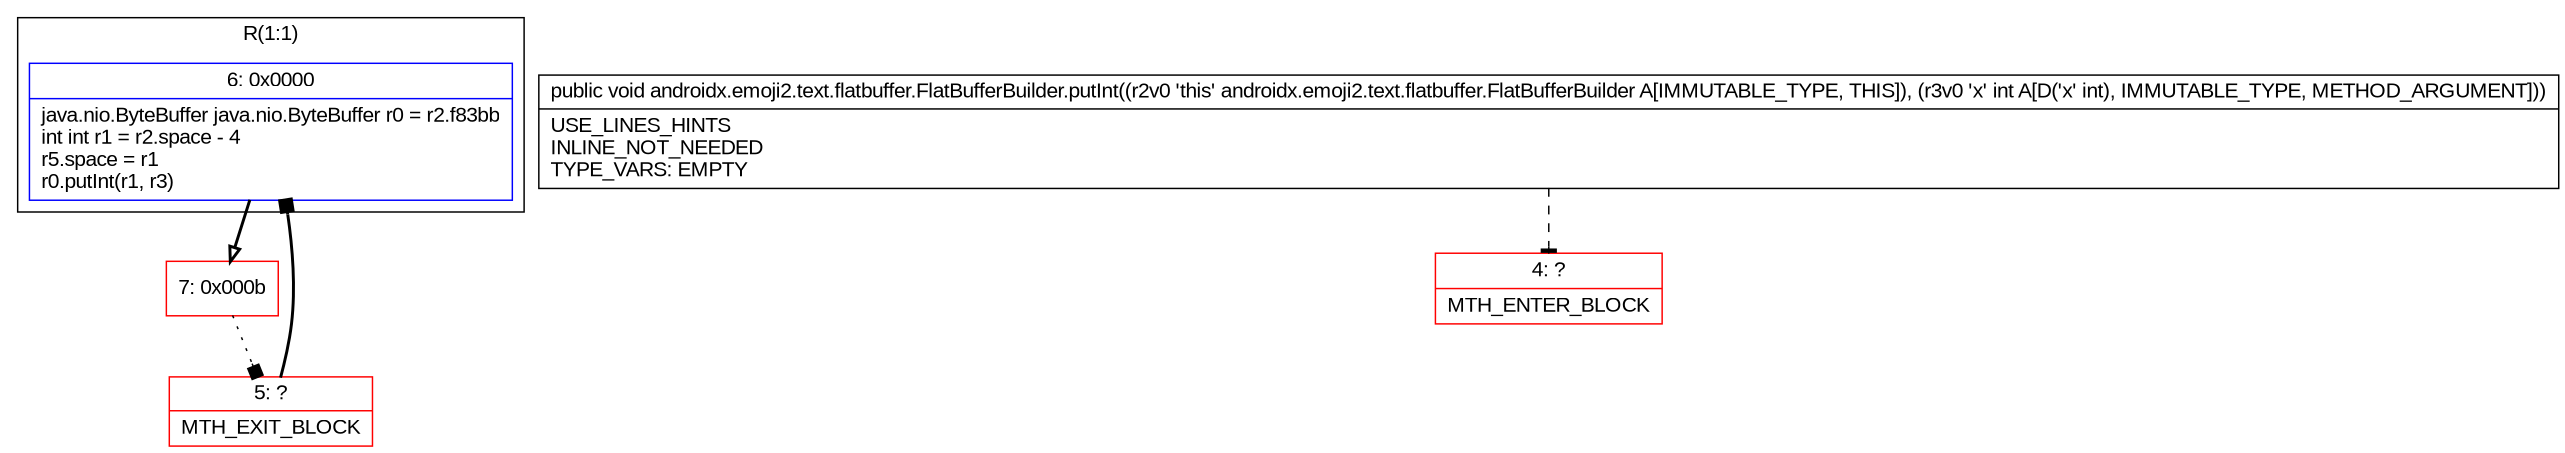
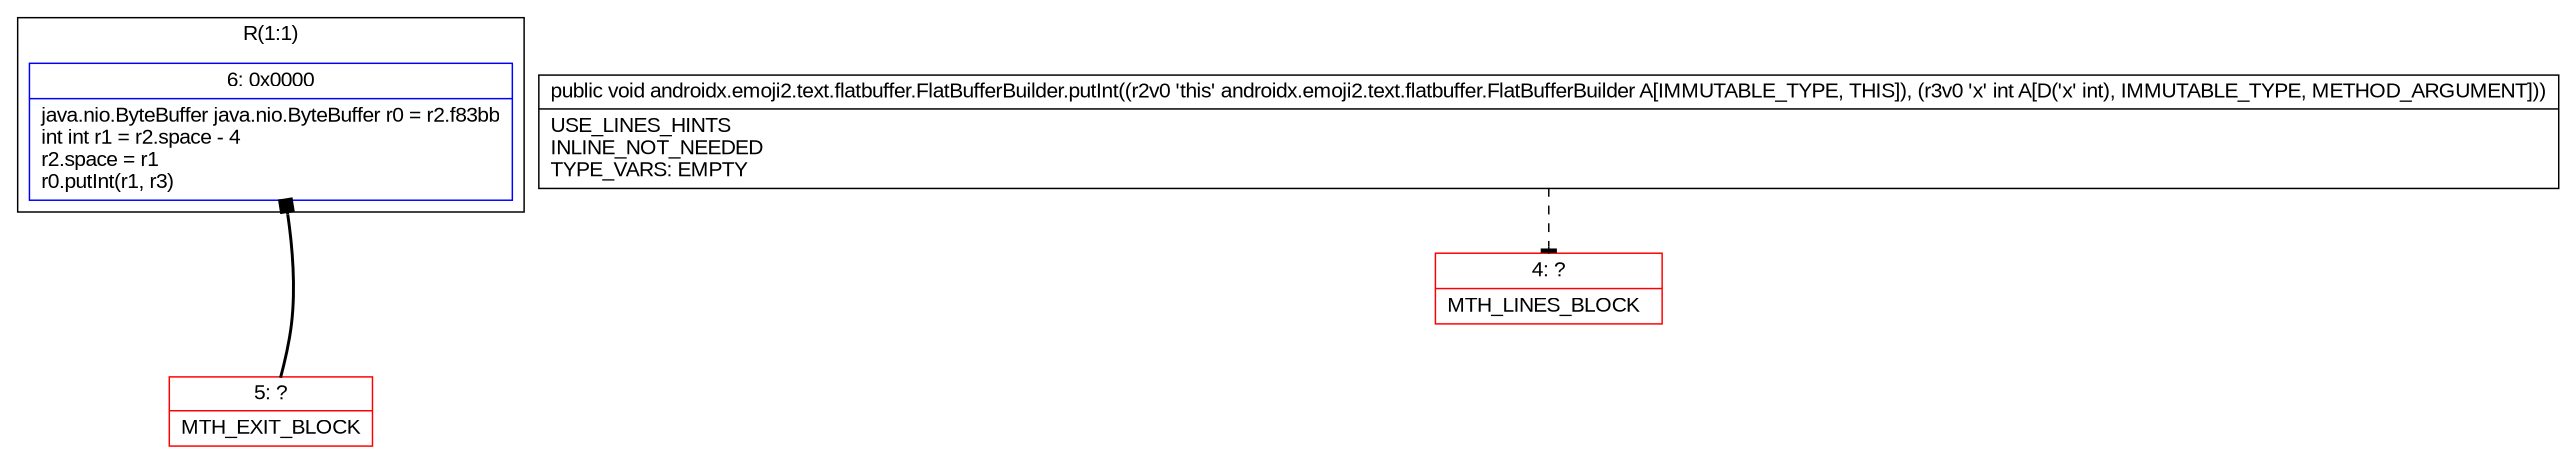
(100, 160) -> (100, 160)
(222, 289) -> none
(1549, 305) -> (1544, 305)
